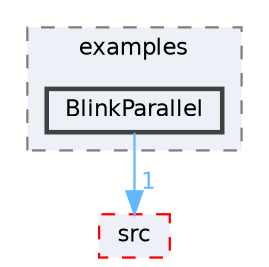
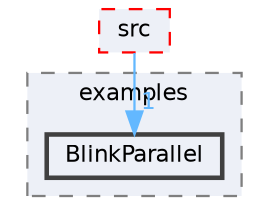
(134, 165) -> (134, 88)
